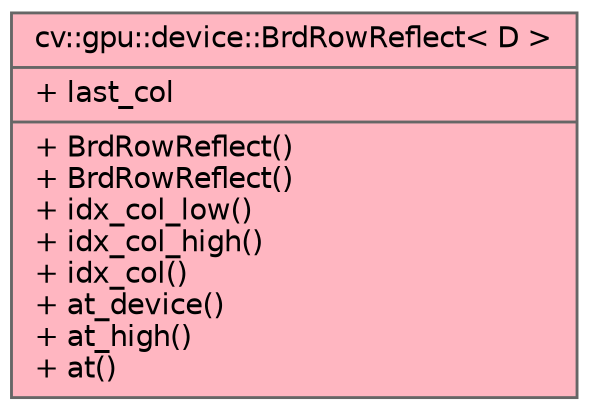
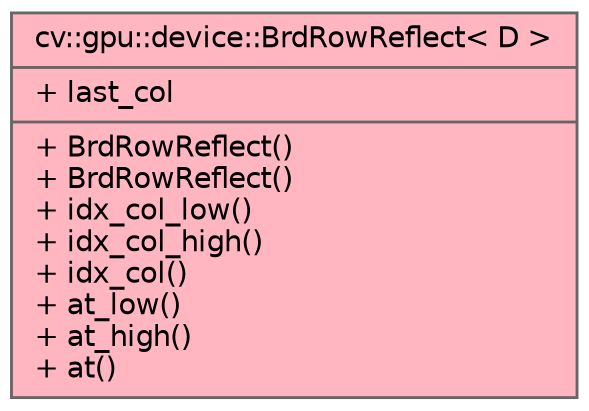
(131, 306) -> (109, 306)
